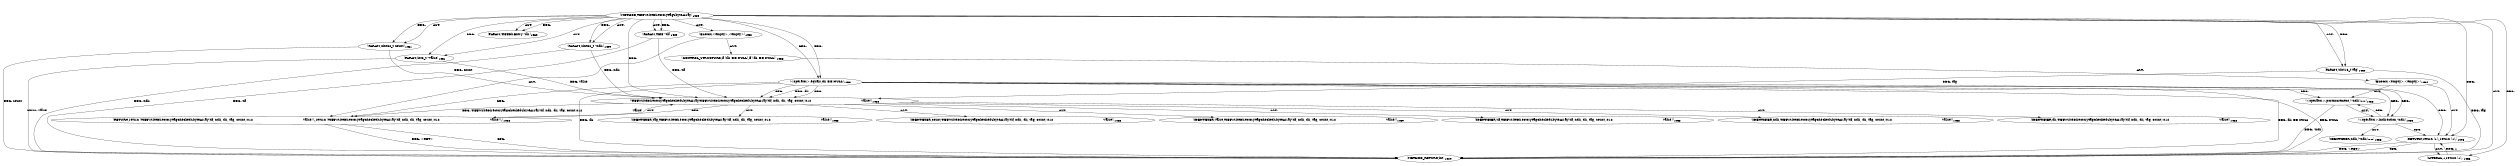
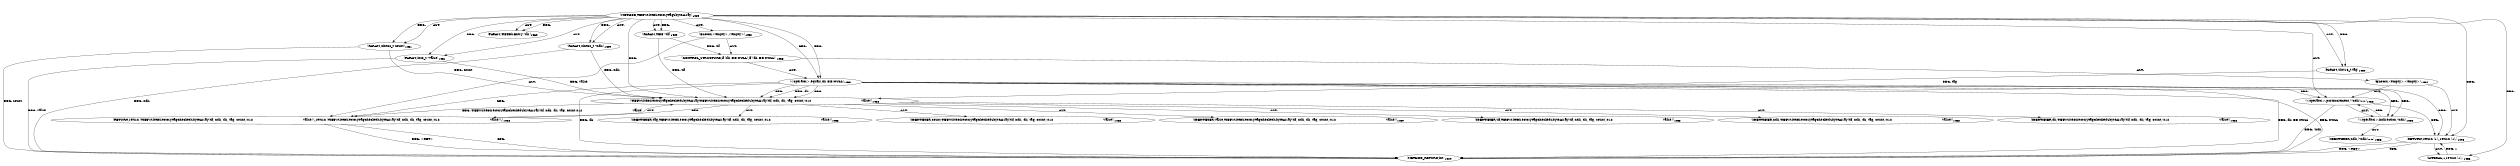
none -> (776, 70)
(2493, 78) -> (1547, 21)
(37, 111) -> (37, 111)
(2409, 129) -> (2409, 110)
(411, 150) -> (695, 46)
(2045, 156) -> none
